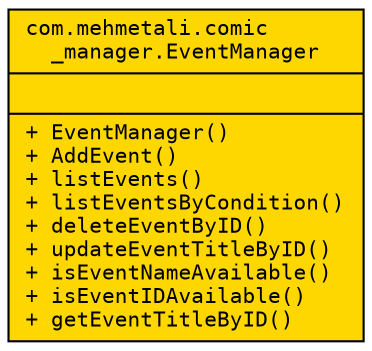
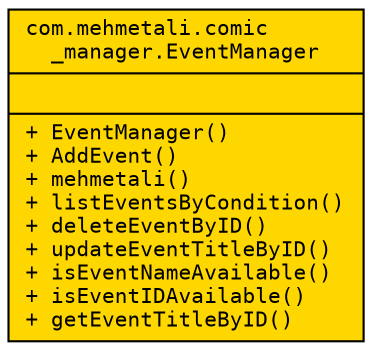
(116, 180) -> (110, 180)
